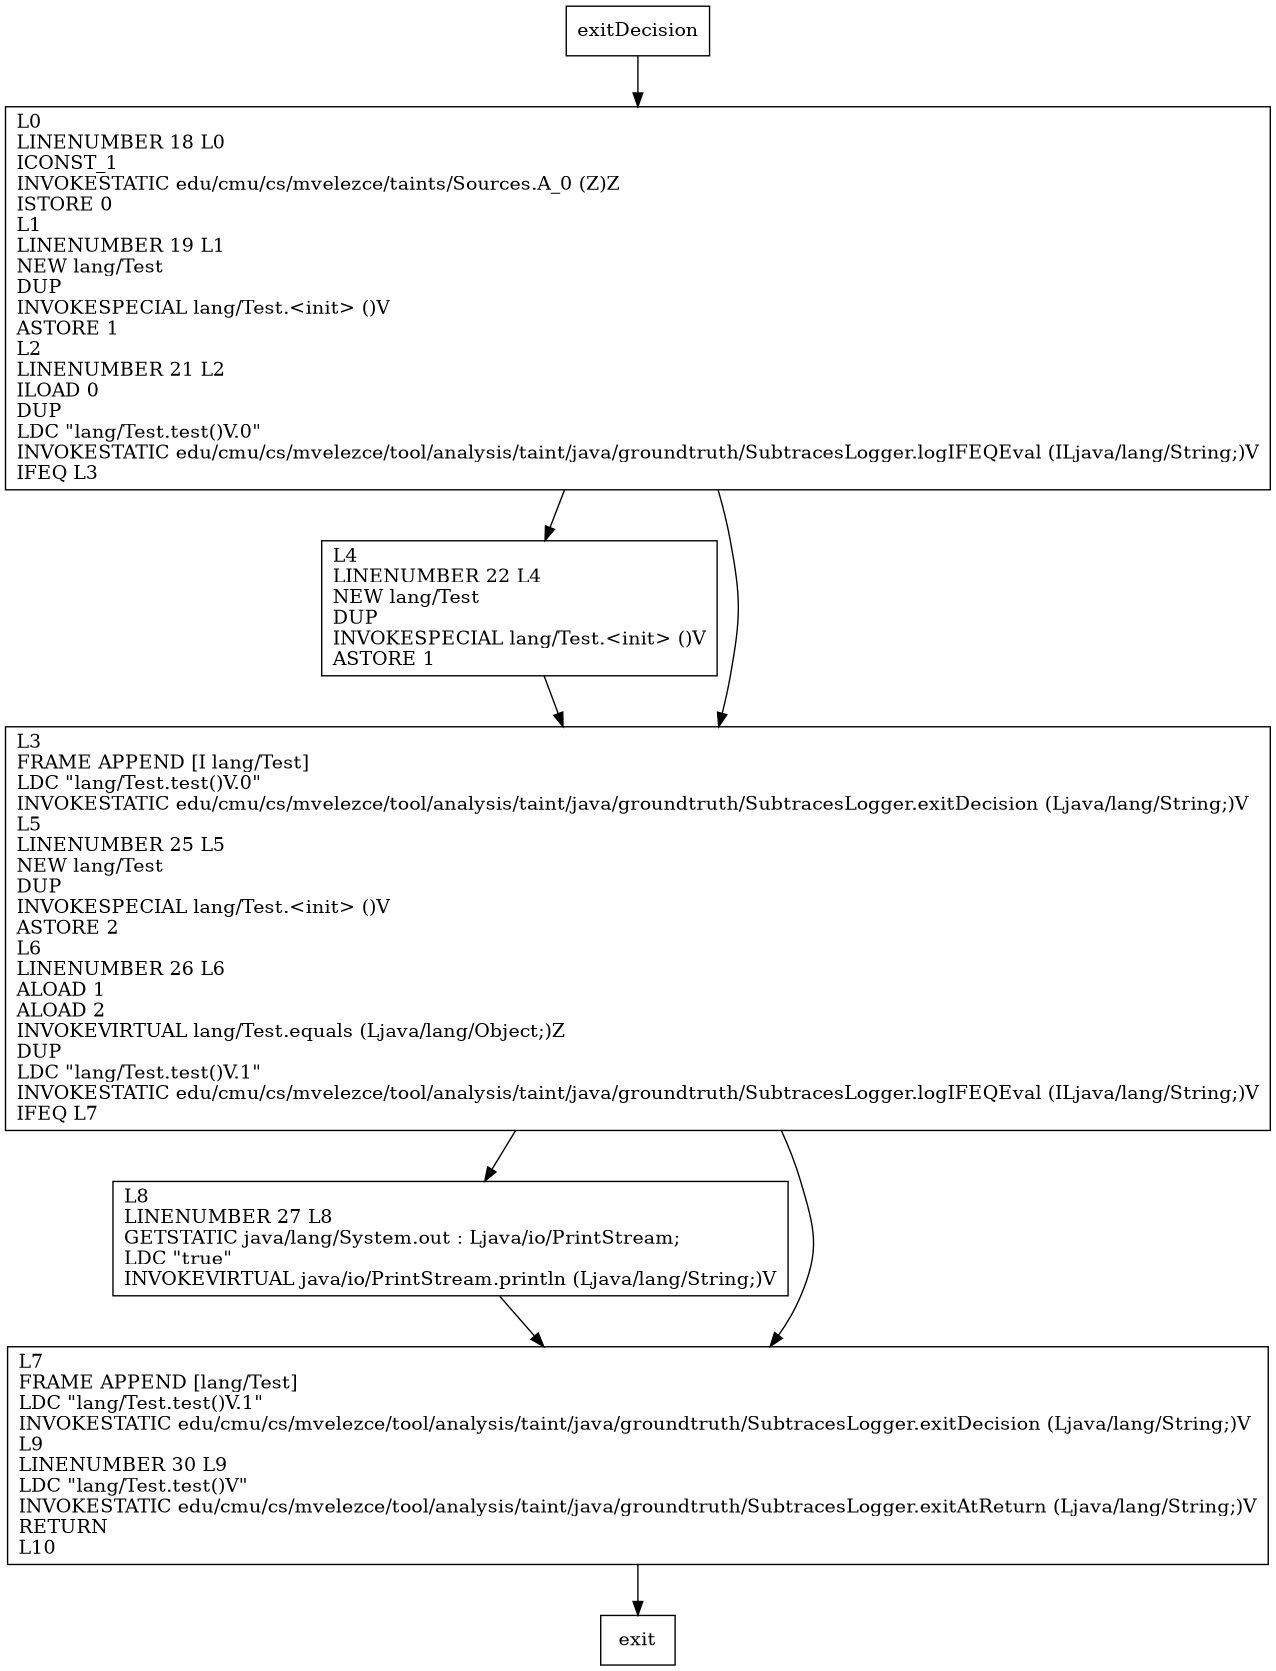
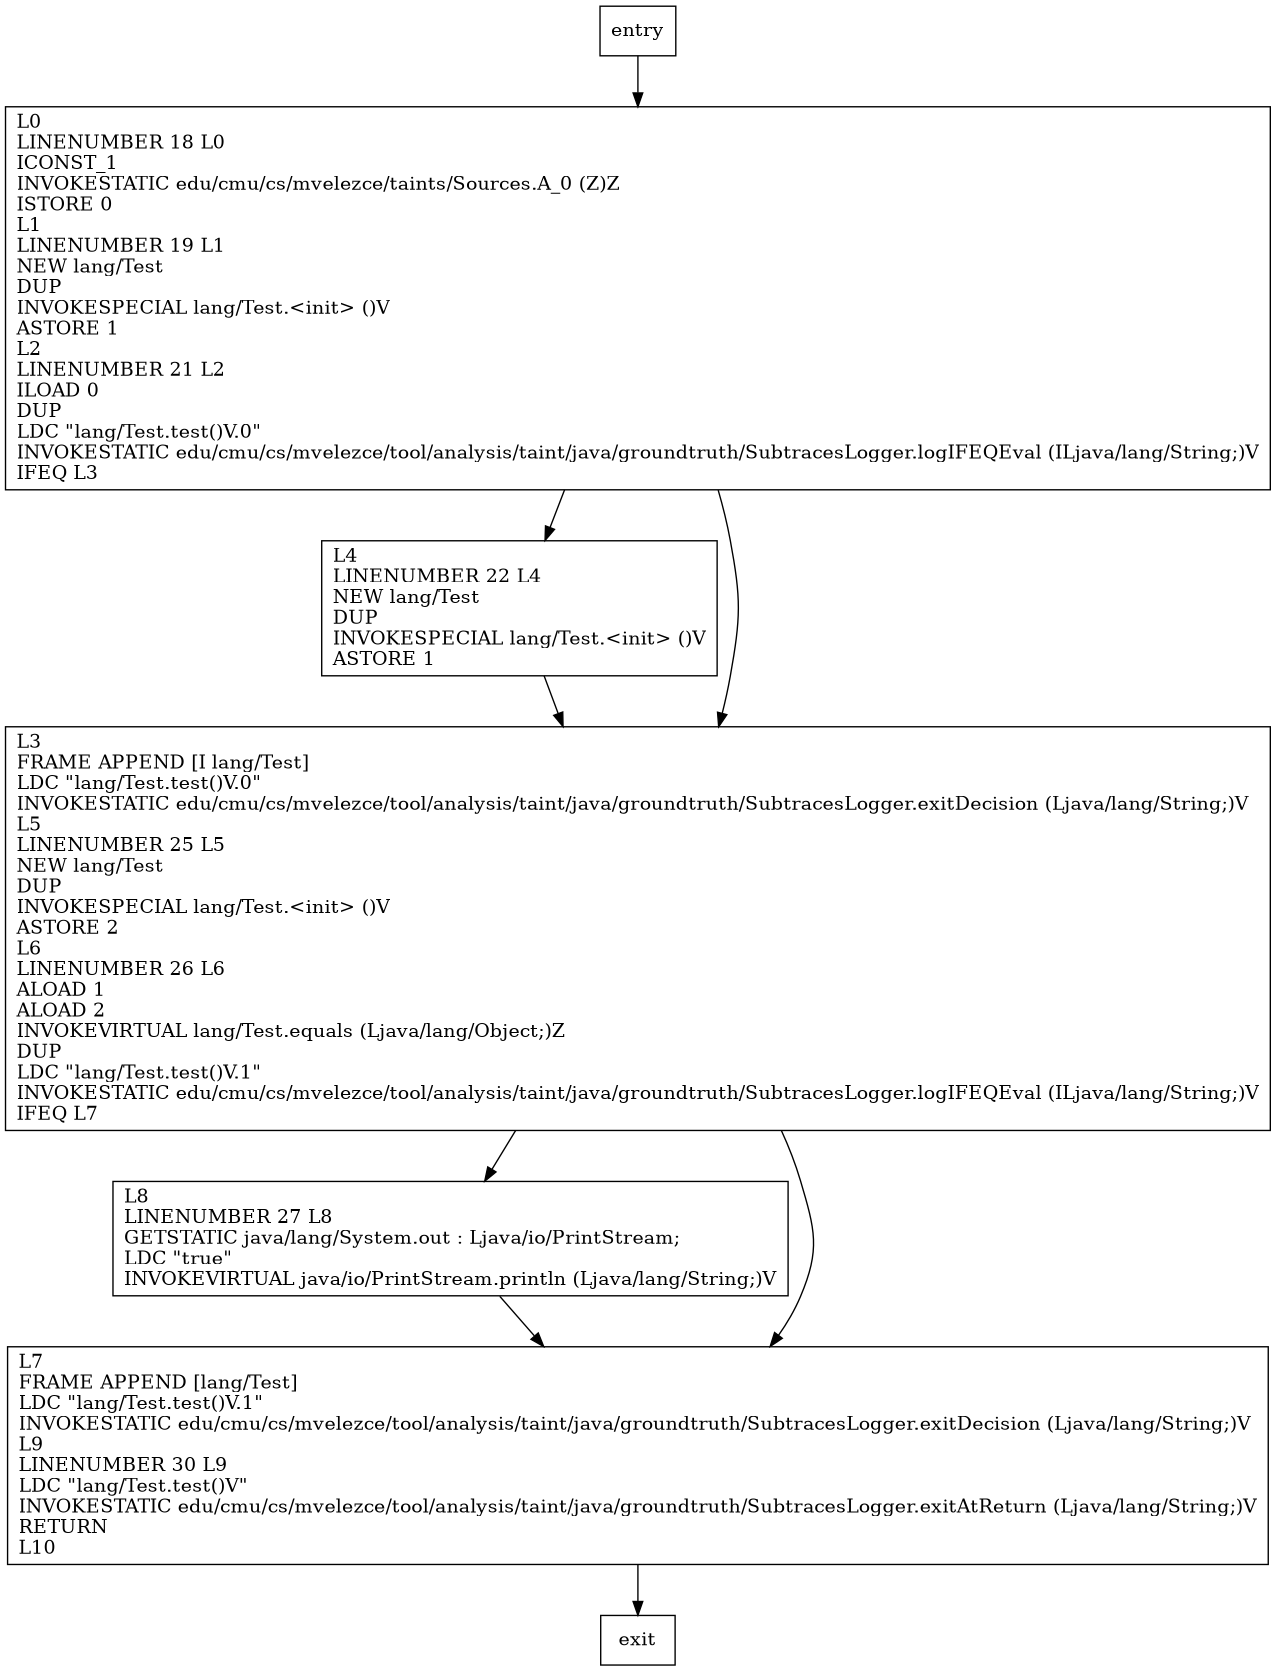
(638, 31) -> (638, 31)
